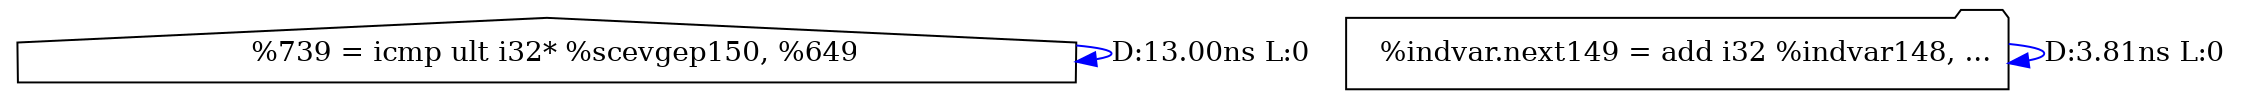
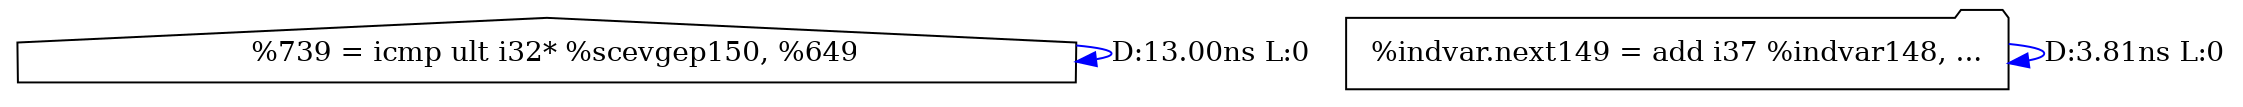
(1677, 54) -> (1677, 54)
